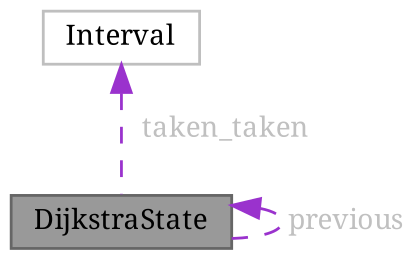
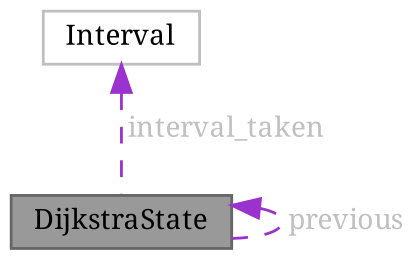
(223, 130) -> (223, 130)
